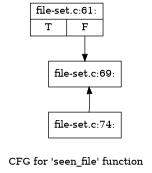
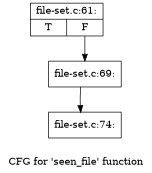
(90, 103) -> (80, 96)
